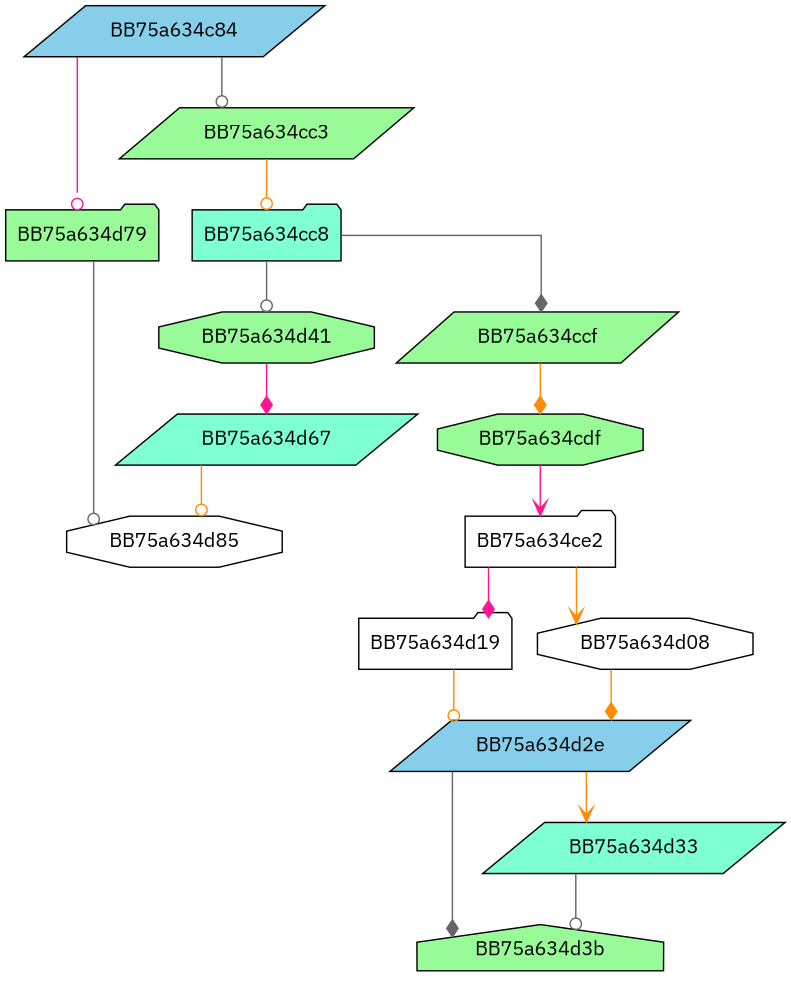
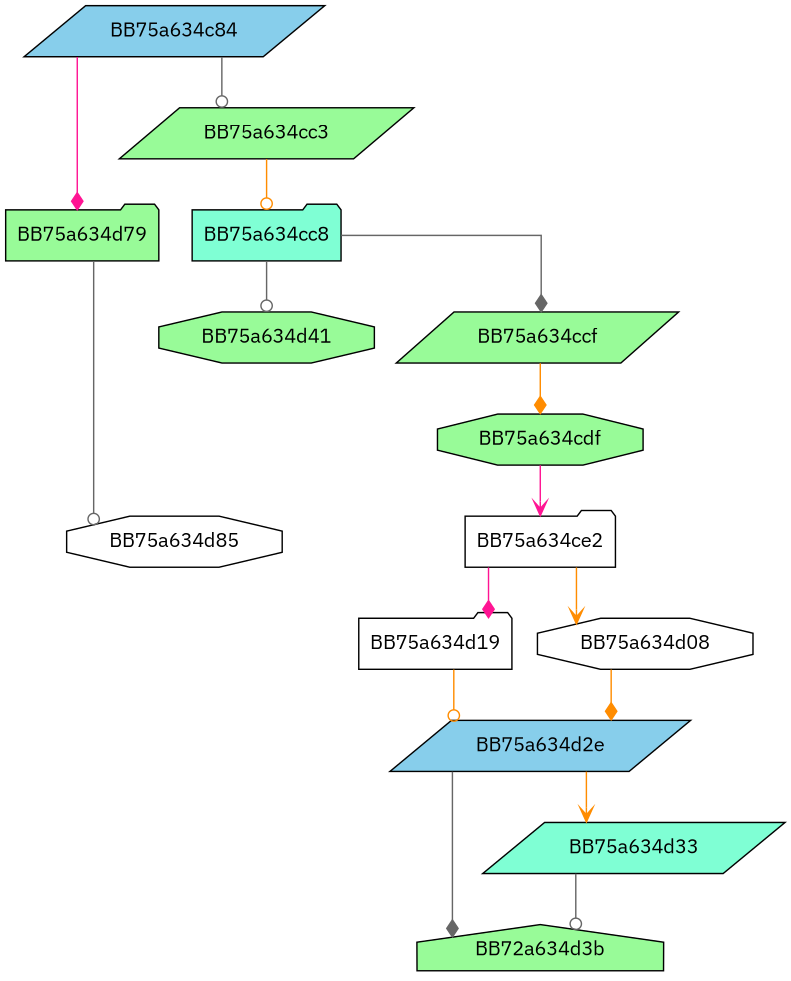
(77, 125) -> (77, 125)
(267, 440) -> none
(540, 950) -> (540, 950)
